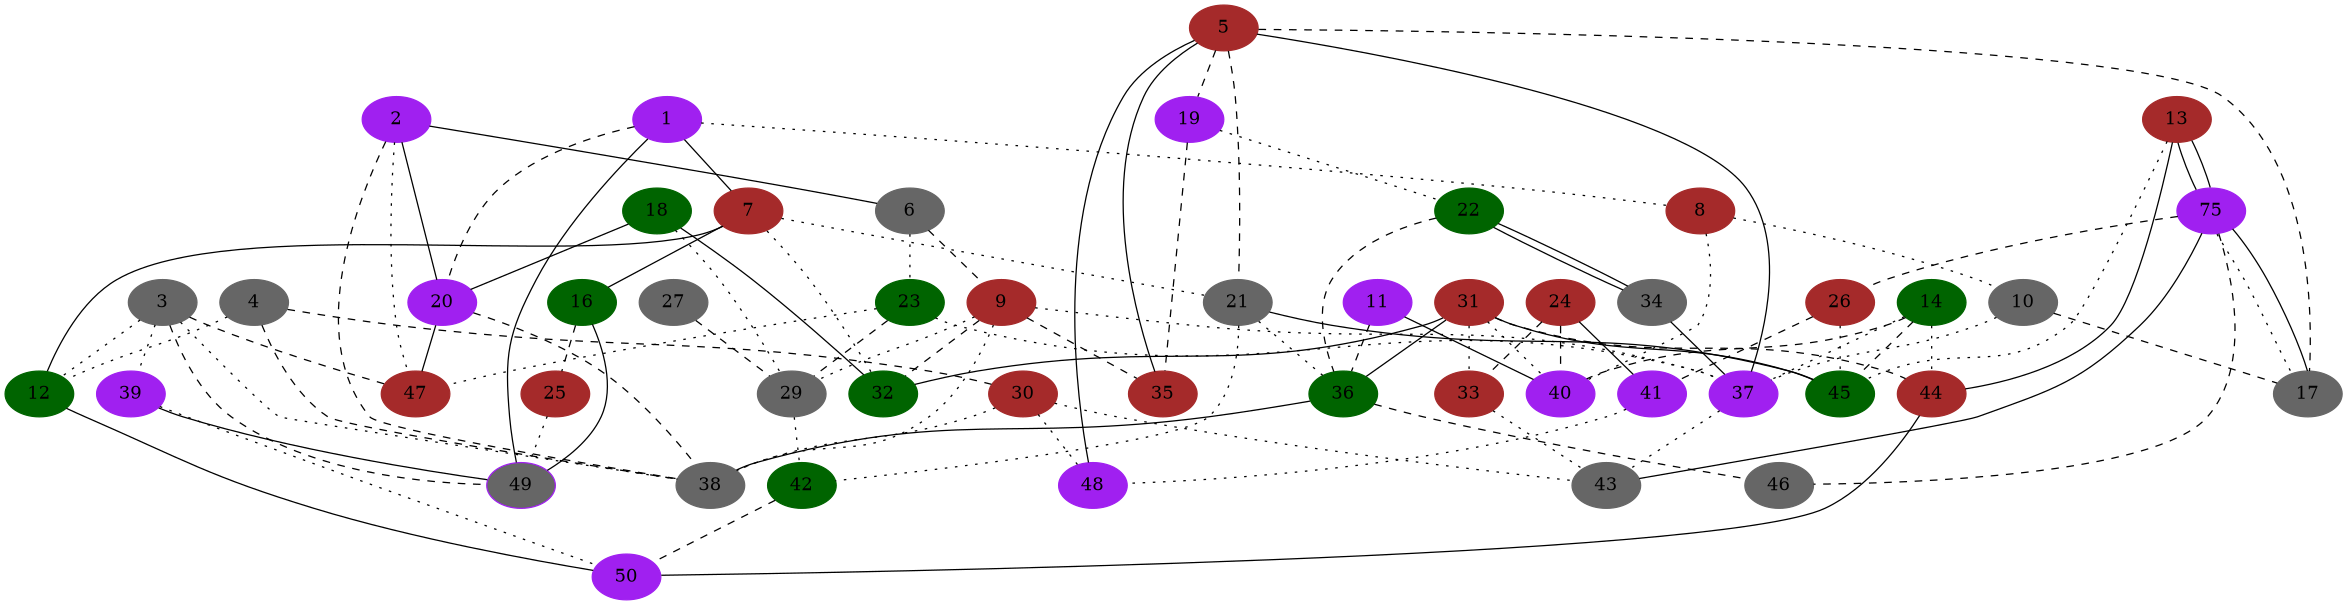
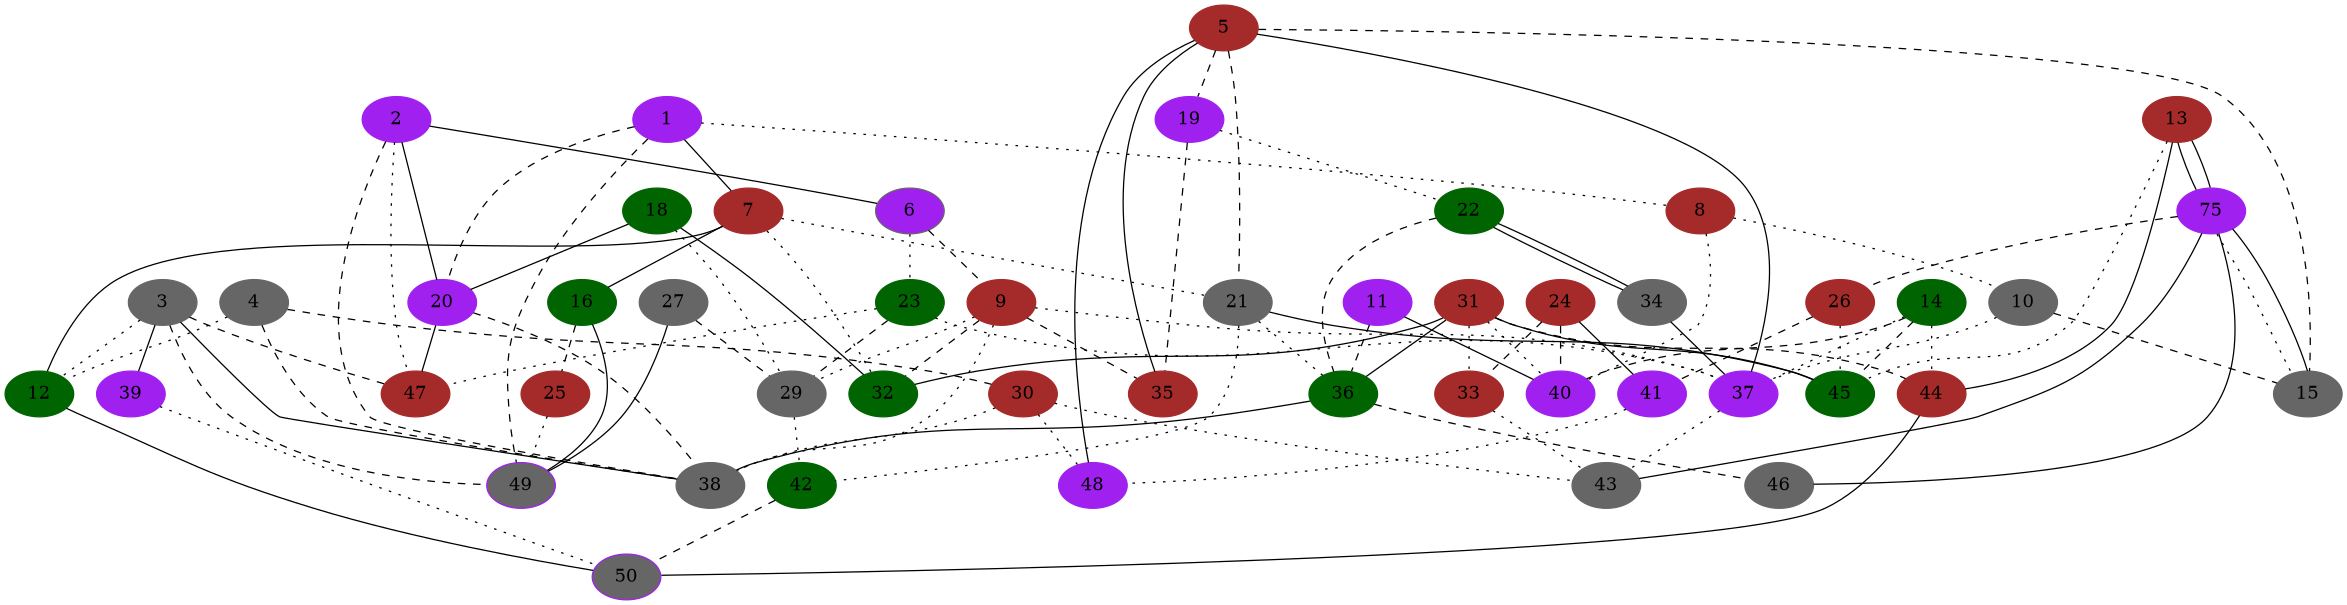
(910, 211) -> (910, 211)
(534, 283) -> (534, 283)
(150, 339) -> (150, 339)
(2308, 394) -> (2308, 394)
(317, 423) -> (317, 423)
(321, 451) -> (625, 412)
(2110, 458) -> (2110, 458)
(627, 577) -> (627, 577)
